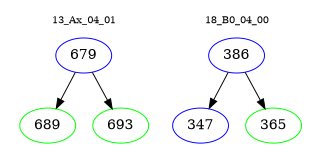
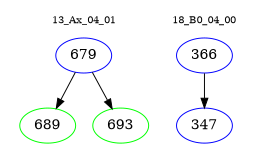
(237, 55) -> (204, 55)
(274, 126) -> none
